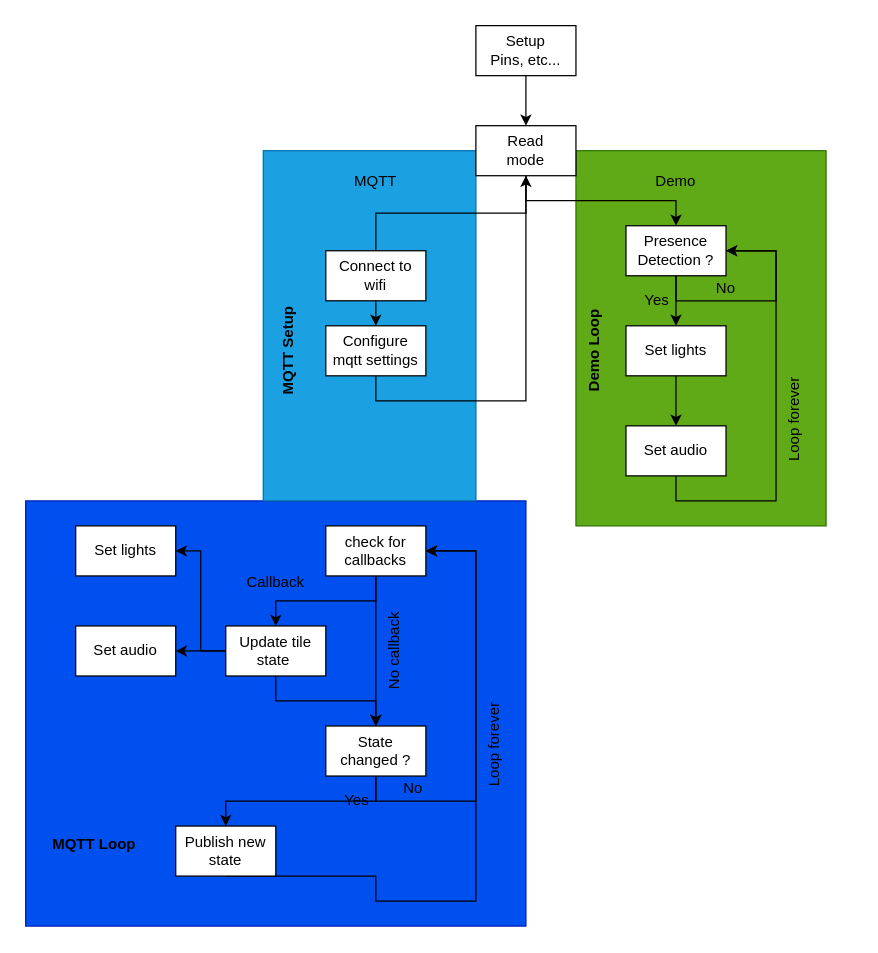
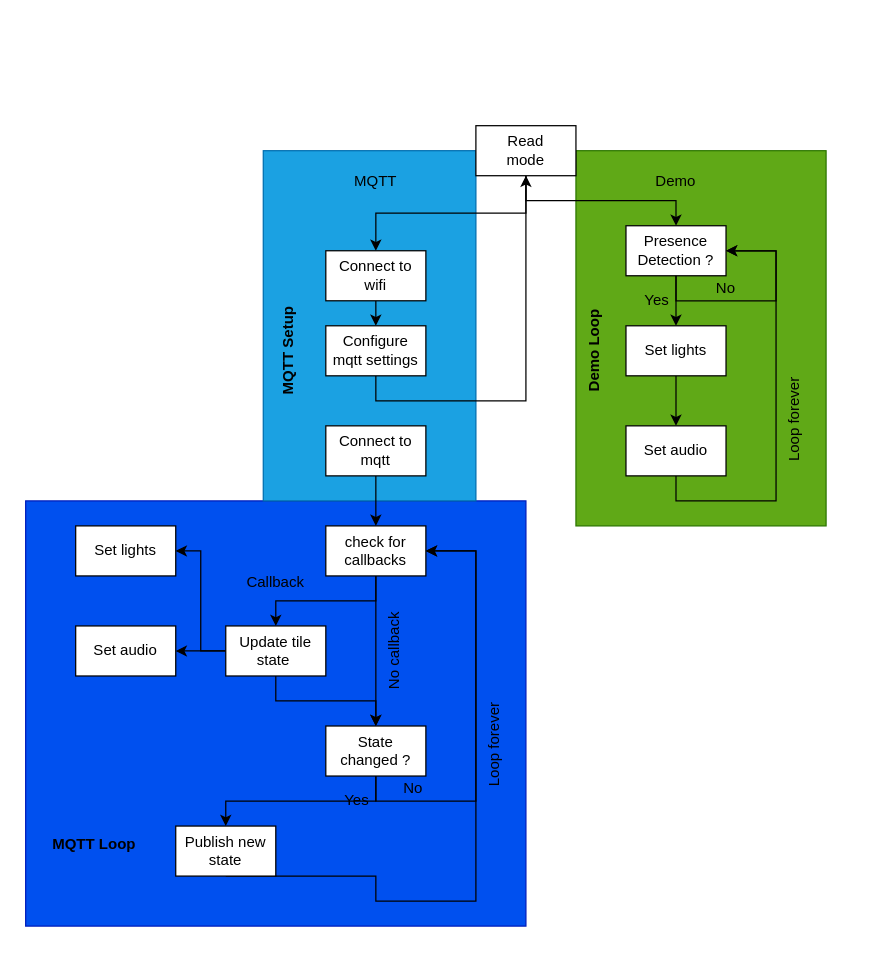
(526, 51) -> none
(526, 97) -> none
(376, 244) -> (376, 241)
none -> (376, 451)
none -> (376, 497)
